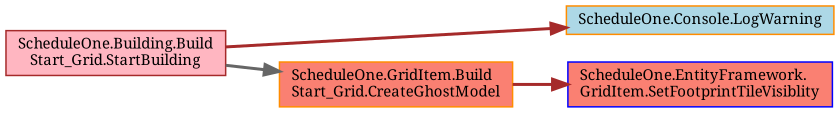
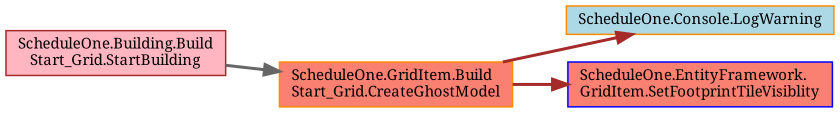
(388, 38) -> (560, 50)
